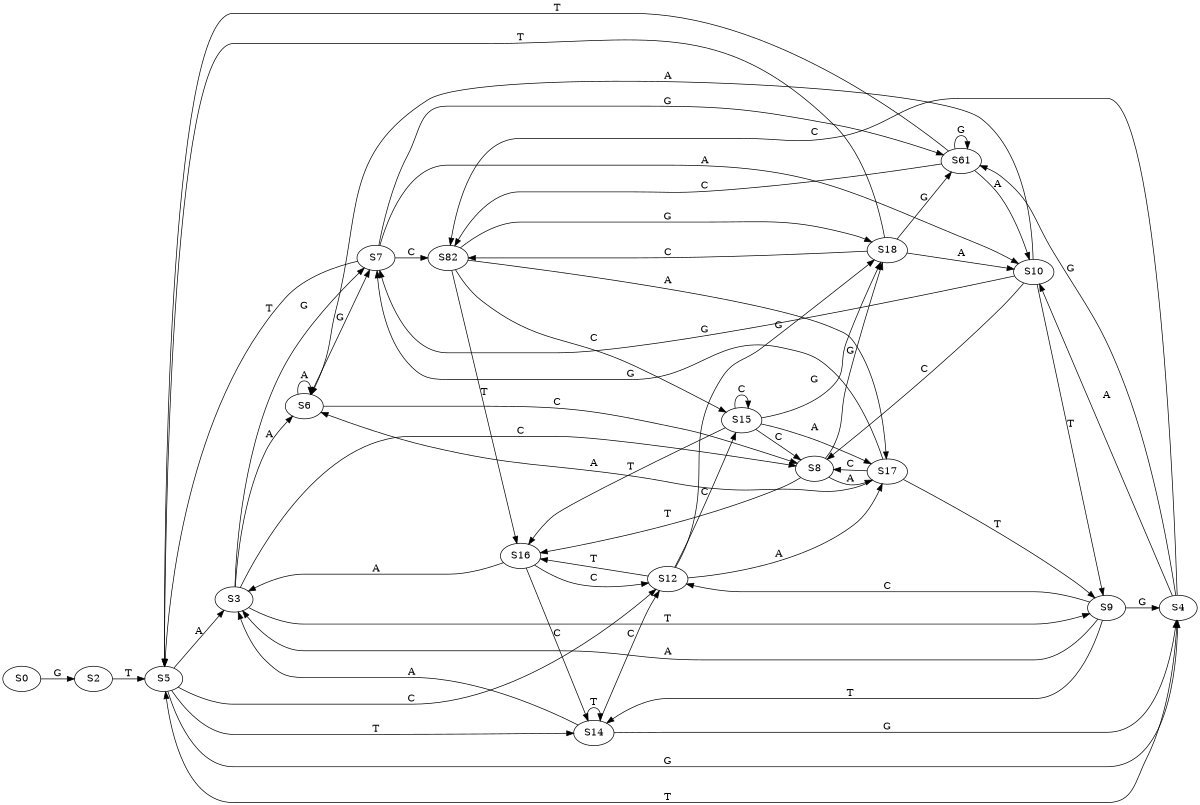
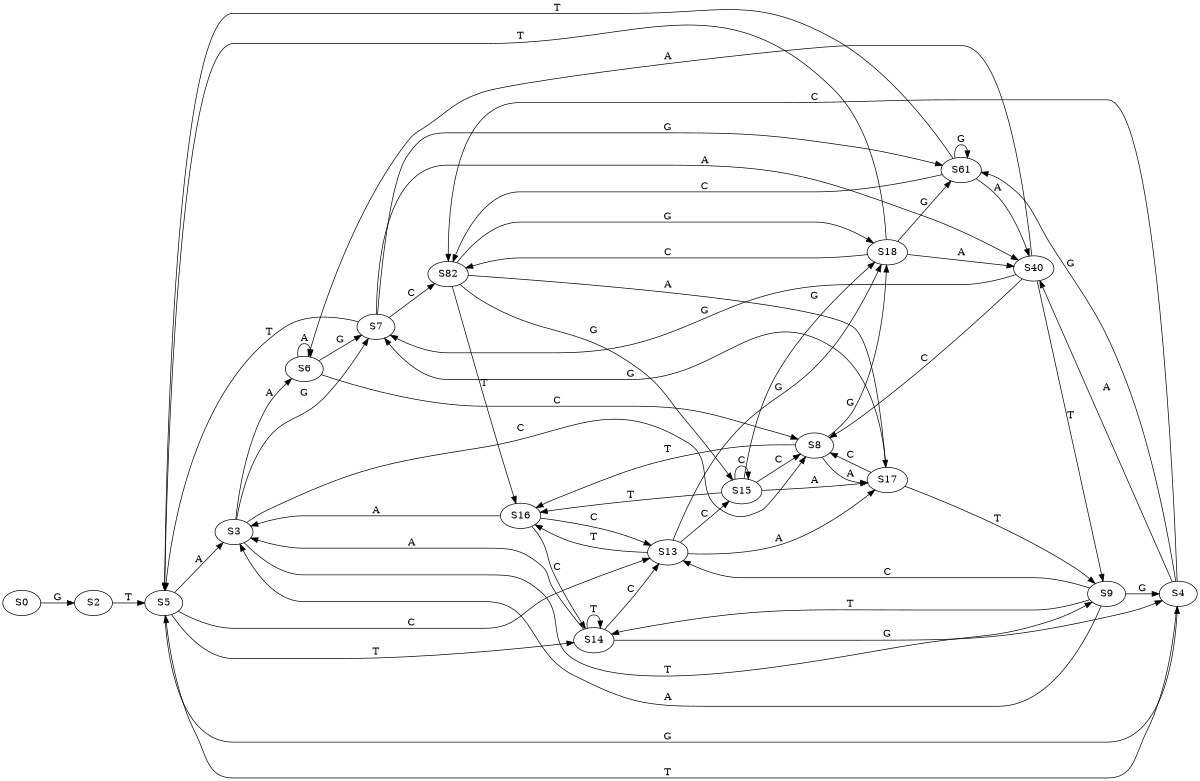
(1034, 272) -> (1034, 268)
(594, 338) -> (594, 331)
(598, 472) -> none
(668, 579) -> (668, 552)
